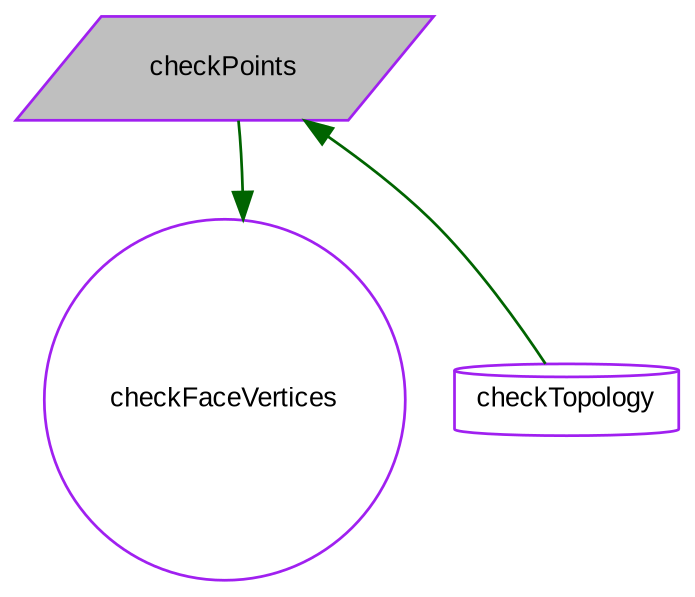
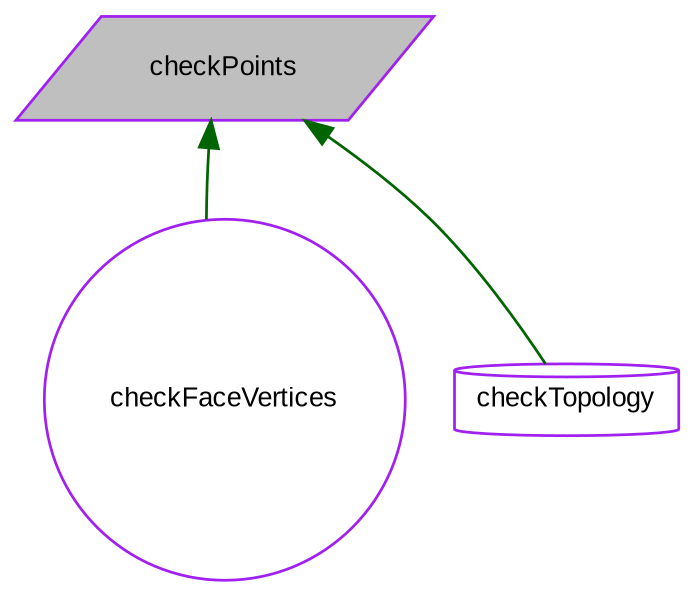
(241, 156) -> (207, 184)
